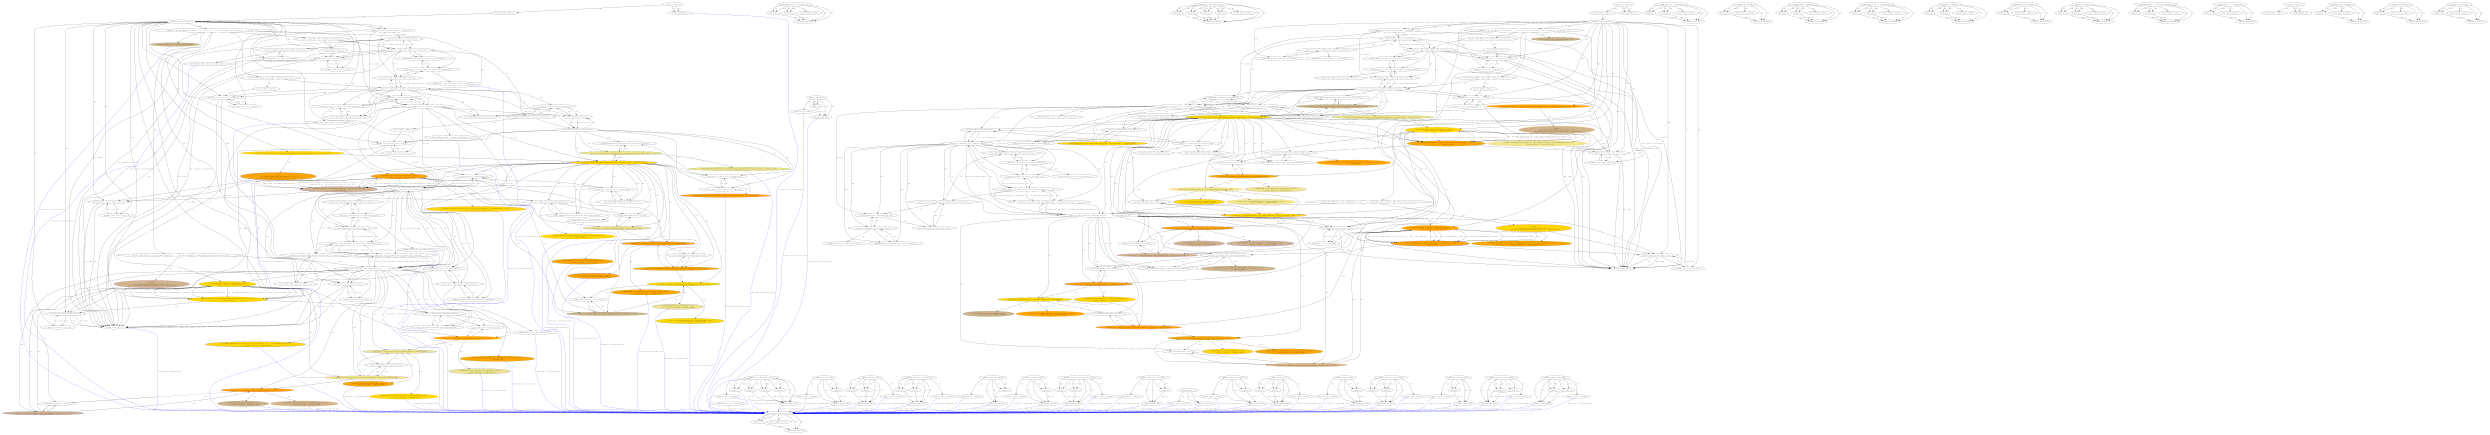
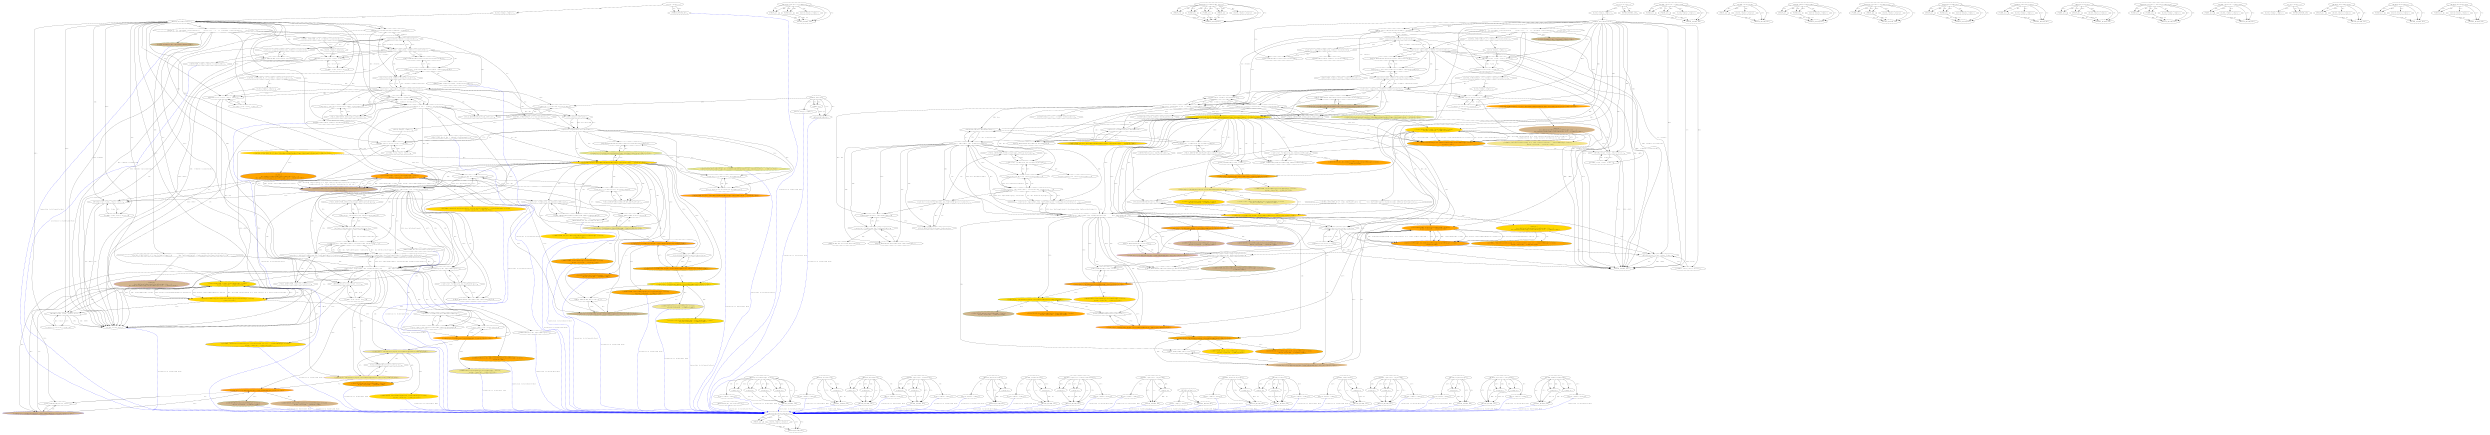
(565, 112) -> (691, 102)
